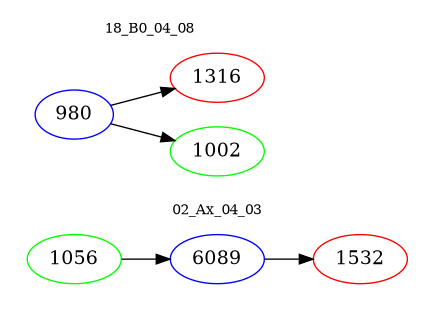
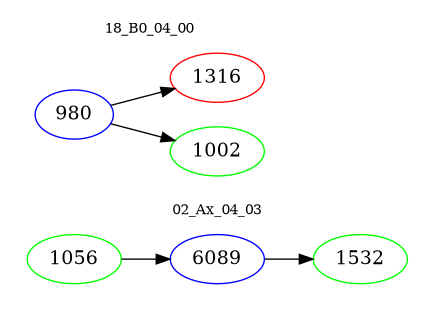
(150, 29) -> (150, 29)
(360, 259) -> (360, 259)
